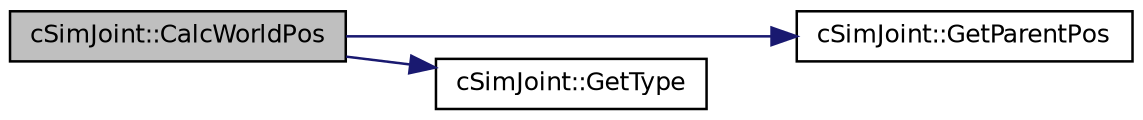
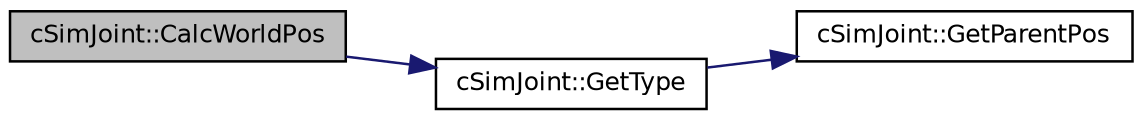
(559, 36) -> (739, 64)
